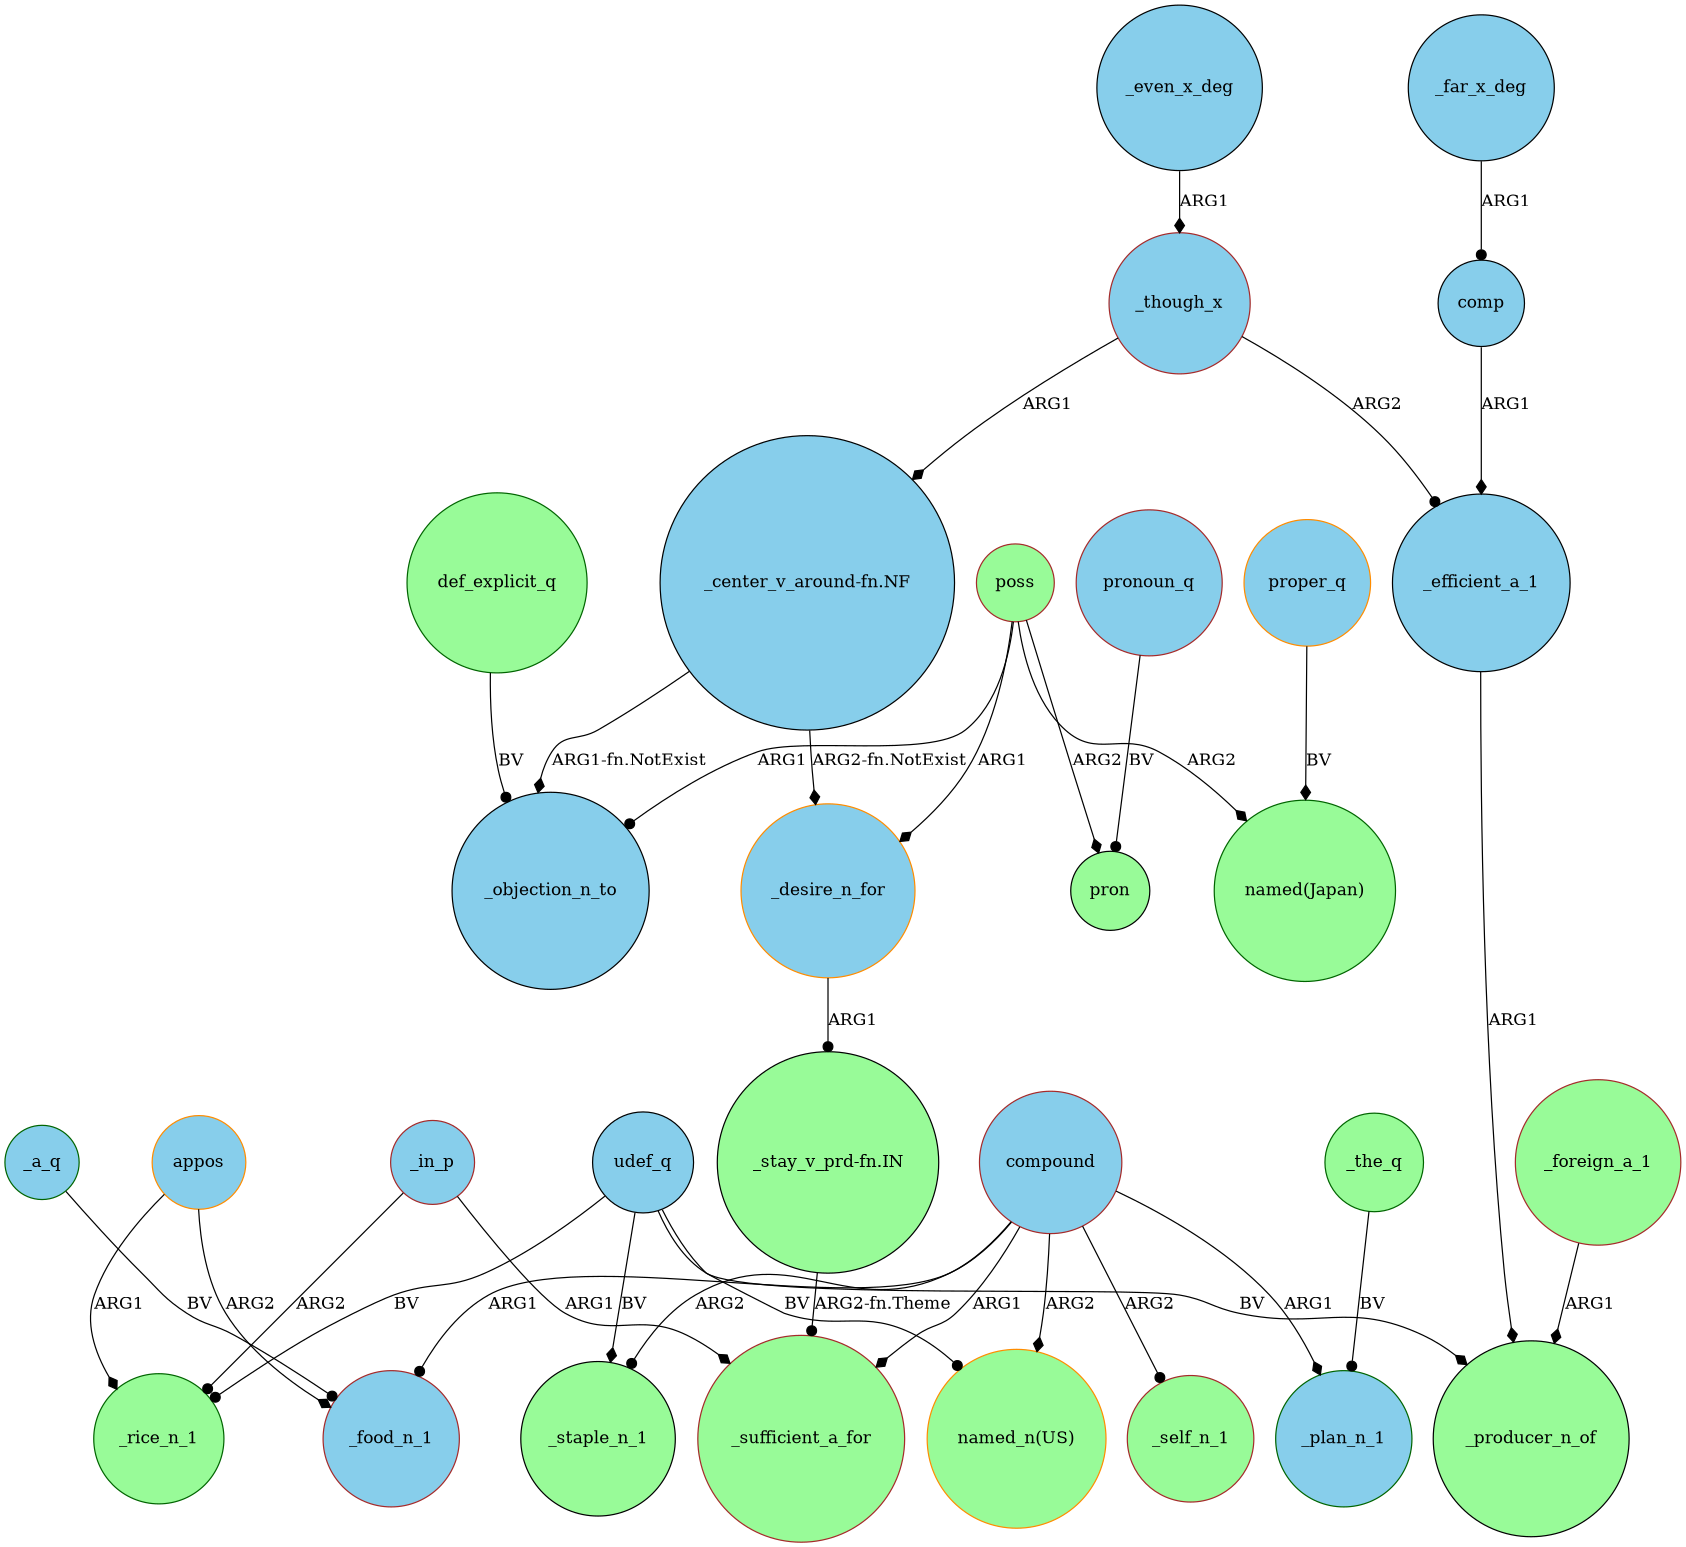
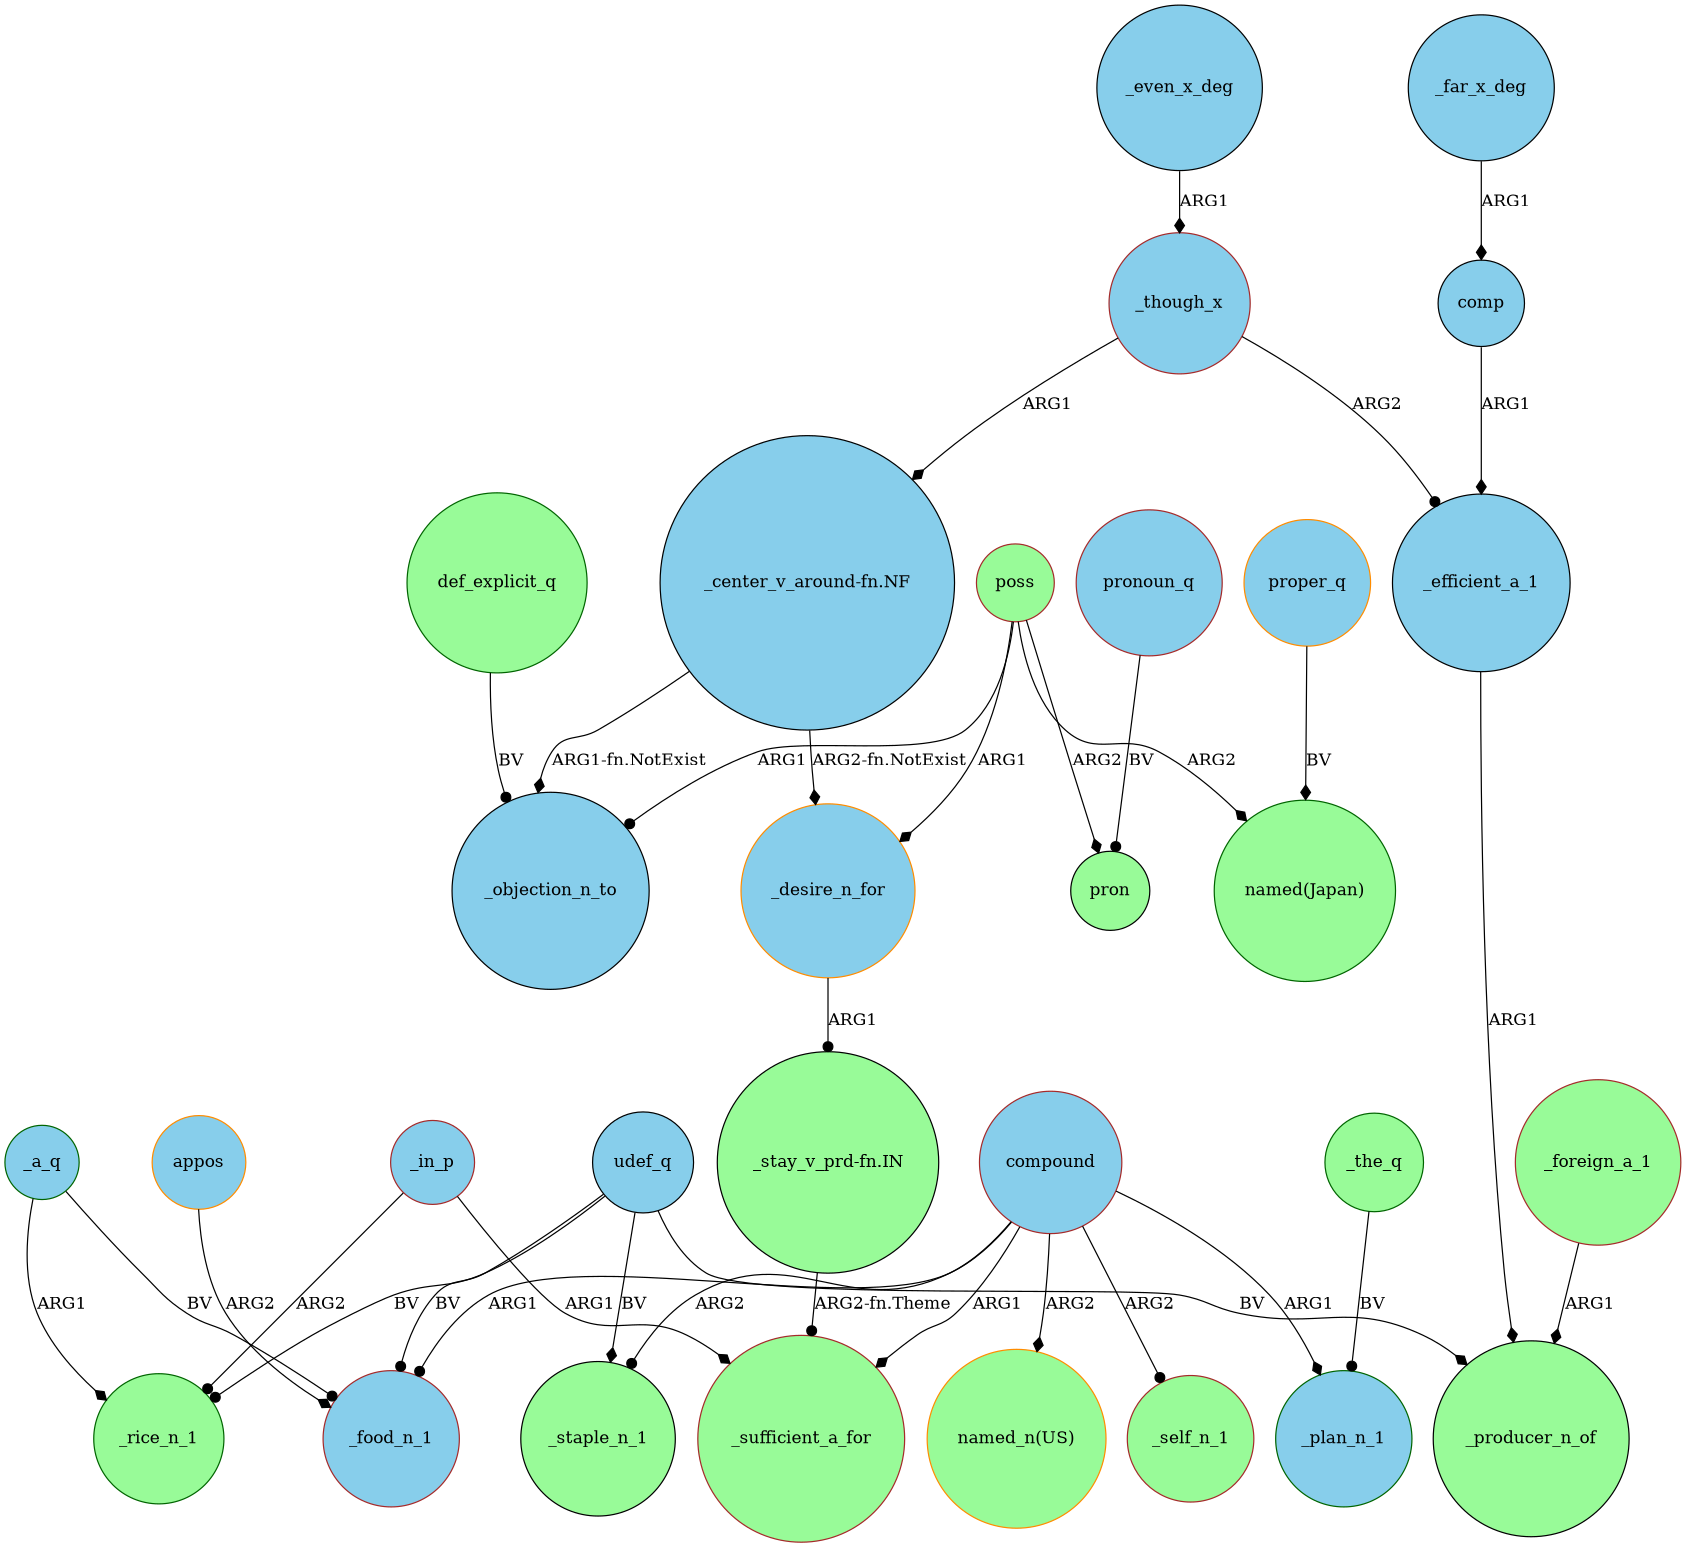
(1481, 205) -> (1481, 205)
(102, 1278) -> (34, 1304)
(792, 1315) -> (435, 1295)
